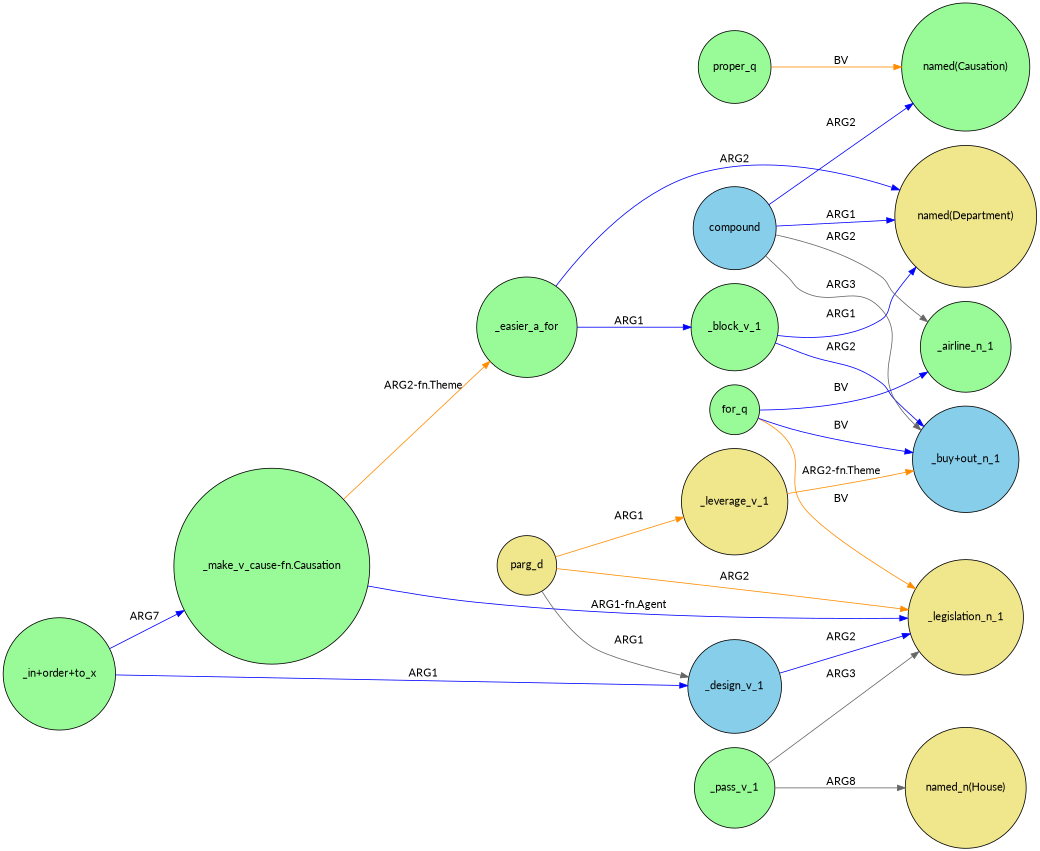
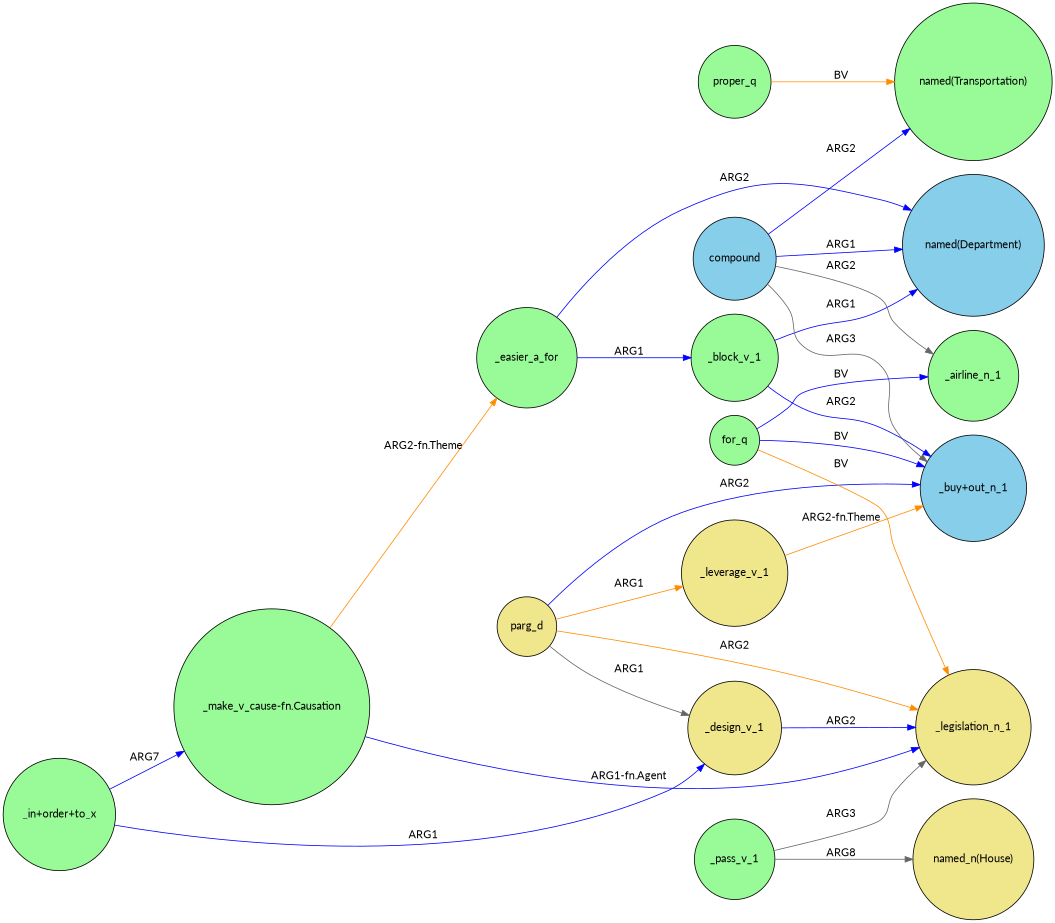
(966, 67) -> (973, 82)
(966, 216) -> (973, 245)
none -> (715, 503)
(735, 686) -> (735, 728)
